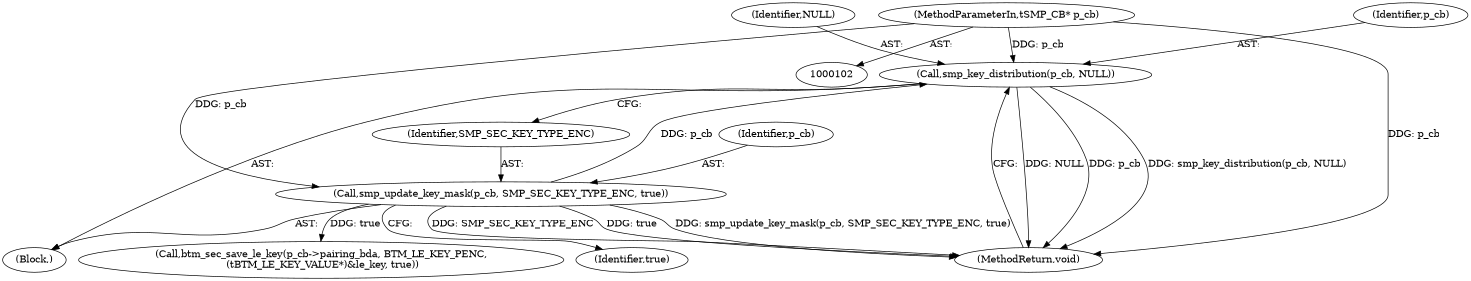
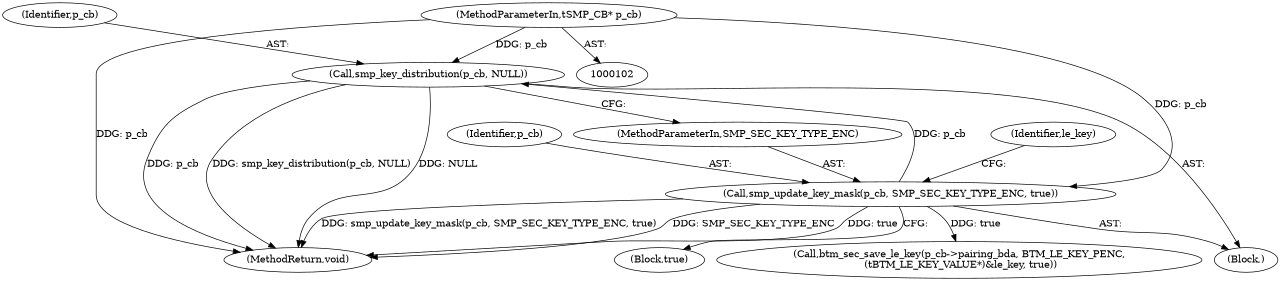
(793, 15) -> none
(501, 134) -> (738, 134)
none -> (1053, 134)
(994, 172) -> none
(632, 260) -> (659, 260)
